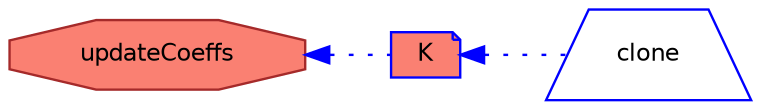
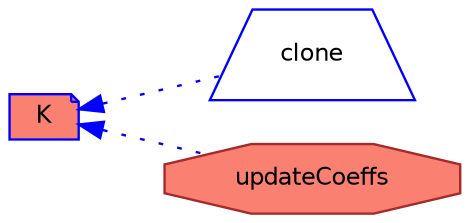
(360, 55) -> (154, 142)
